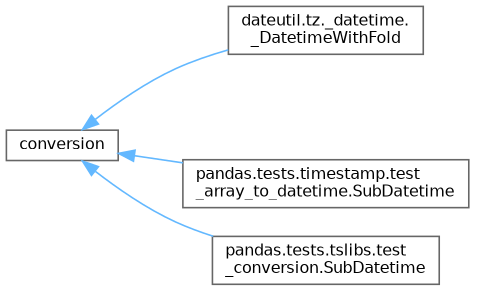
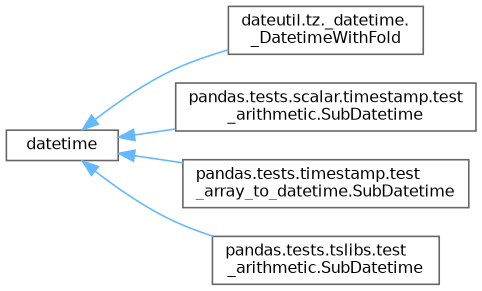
none -> (326, 107)
(62, 145) -> (62, 145)
(326, 260) -> (326, 260)
